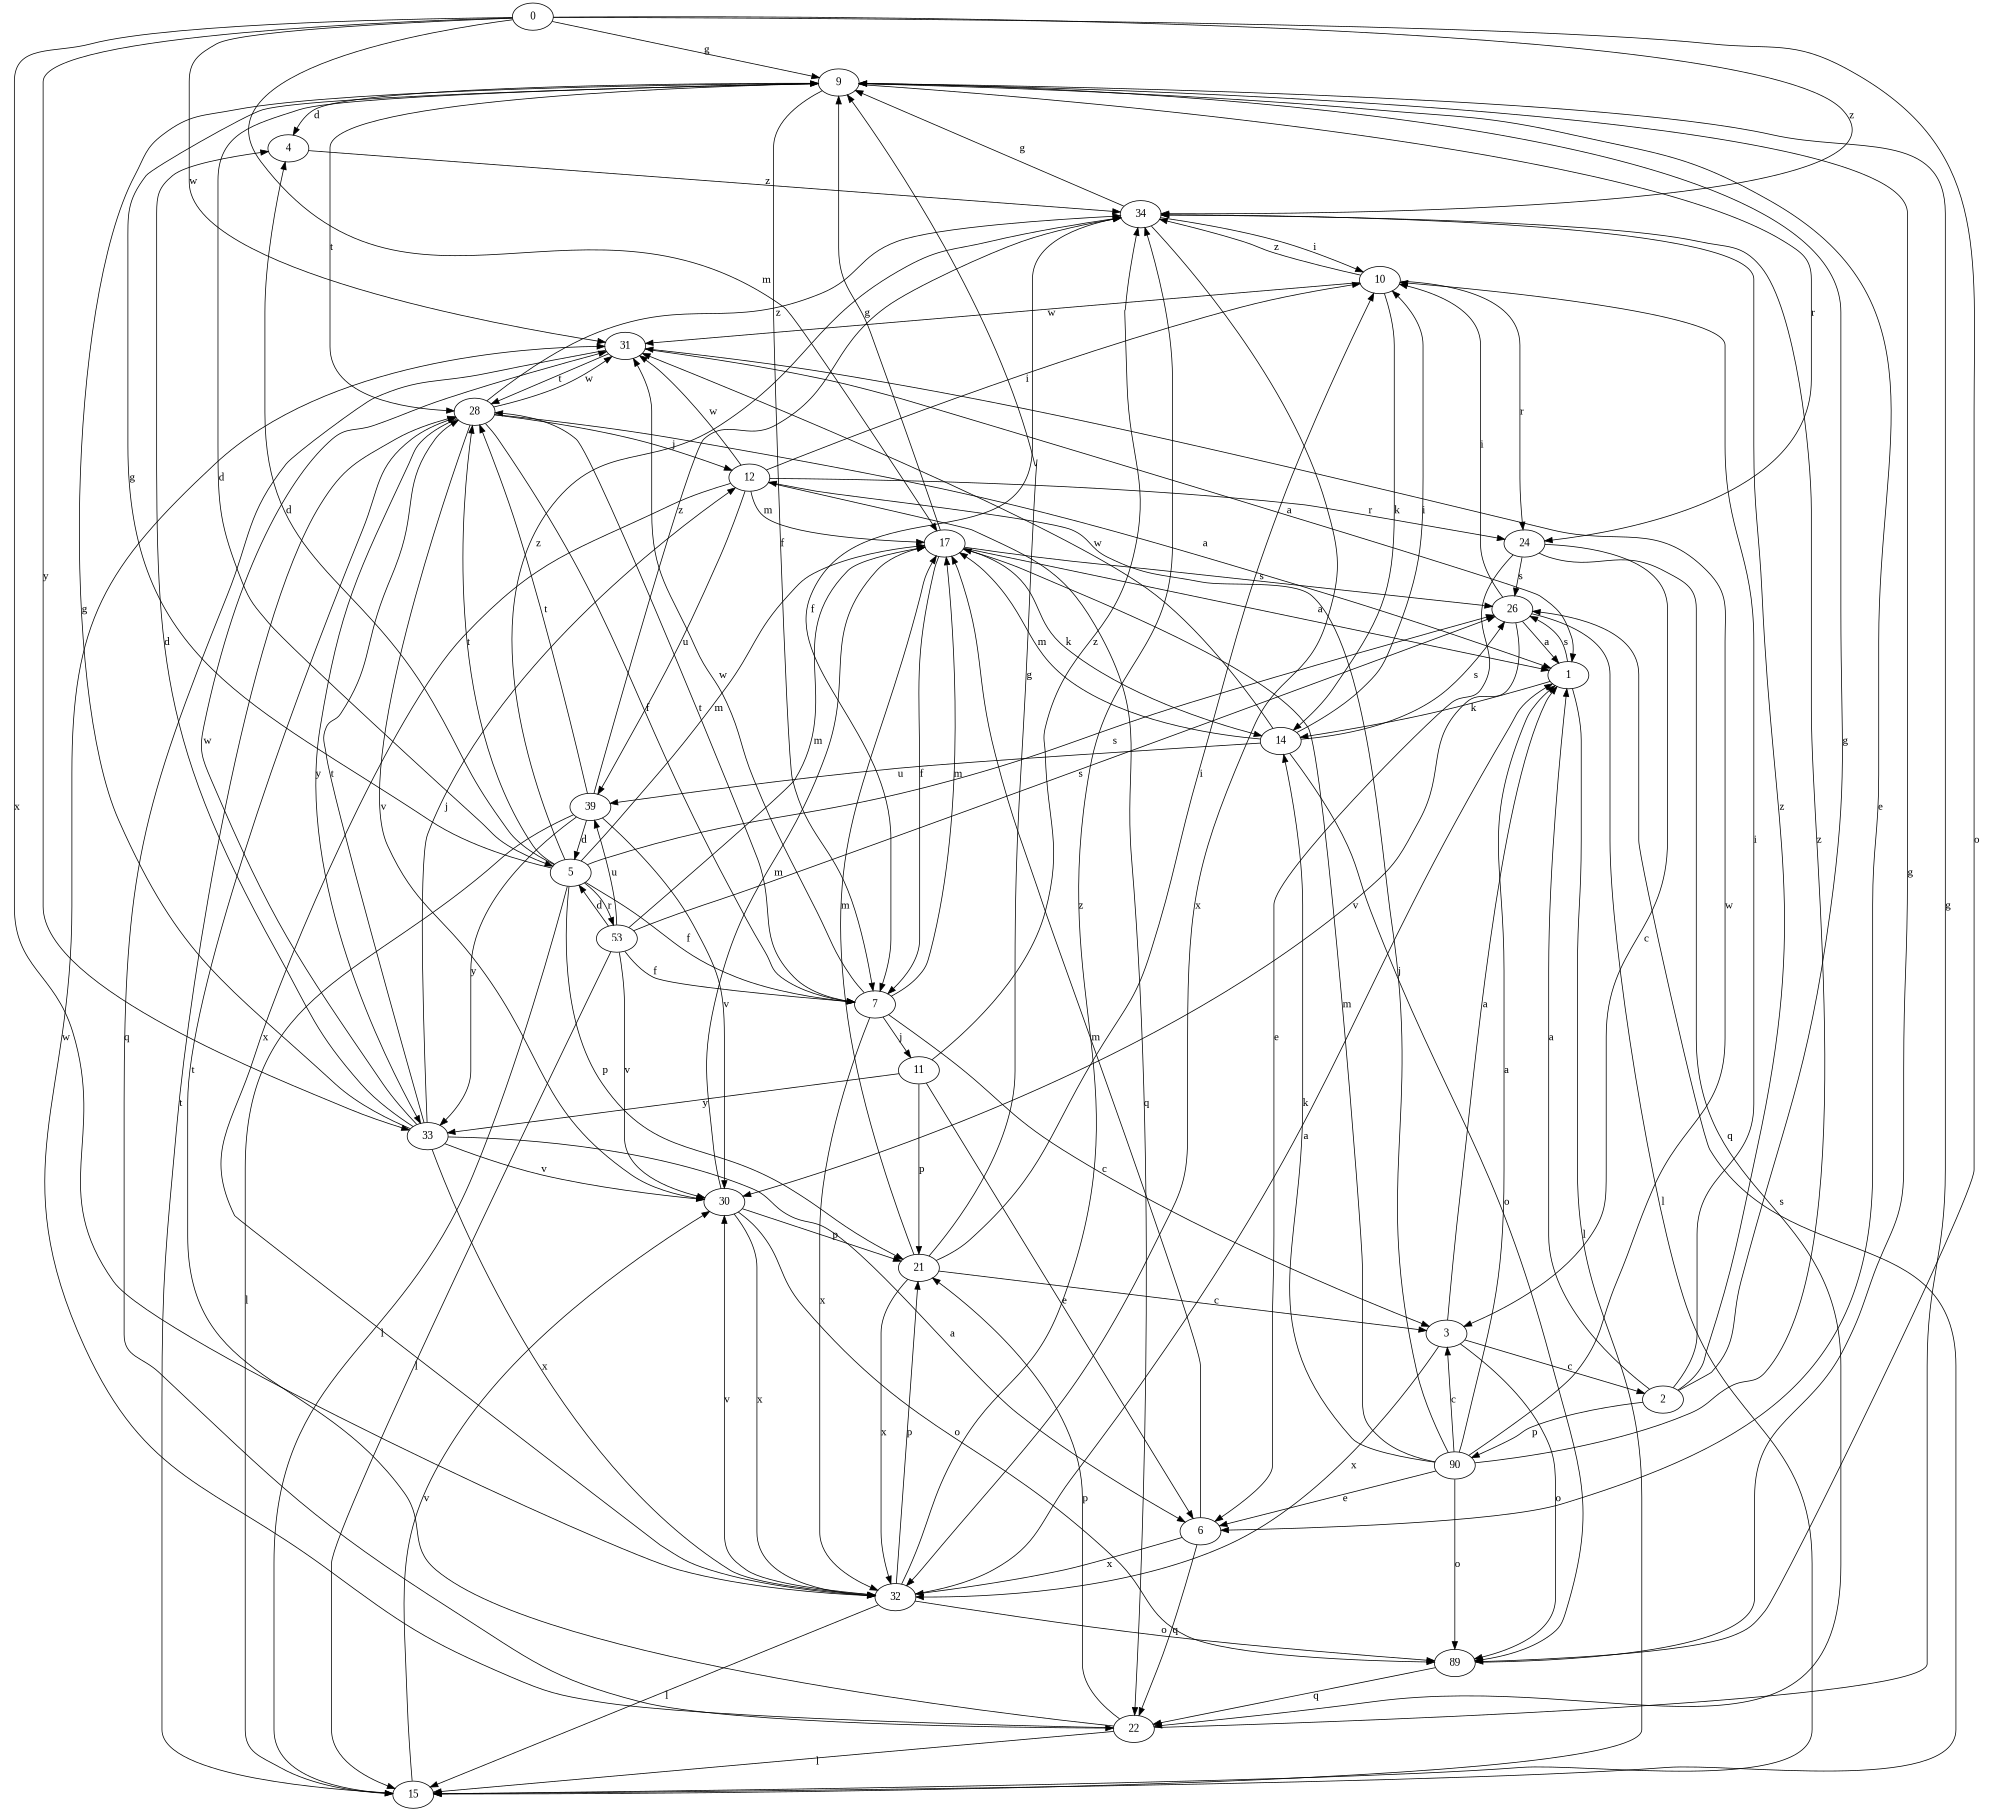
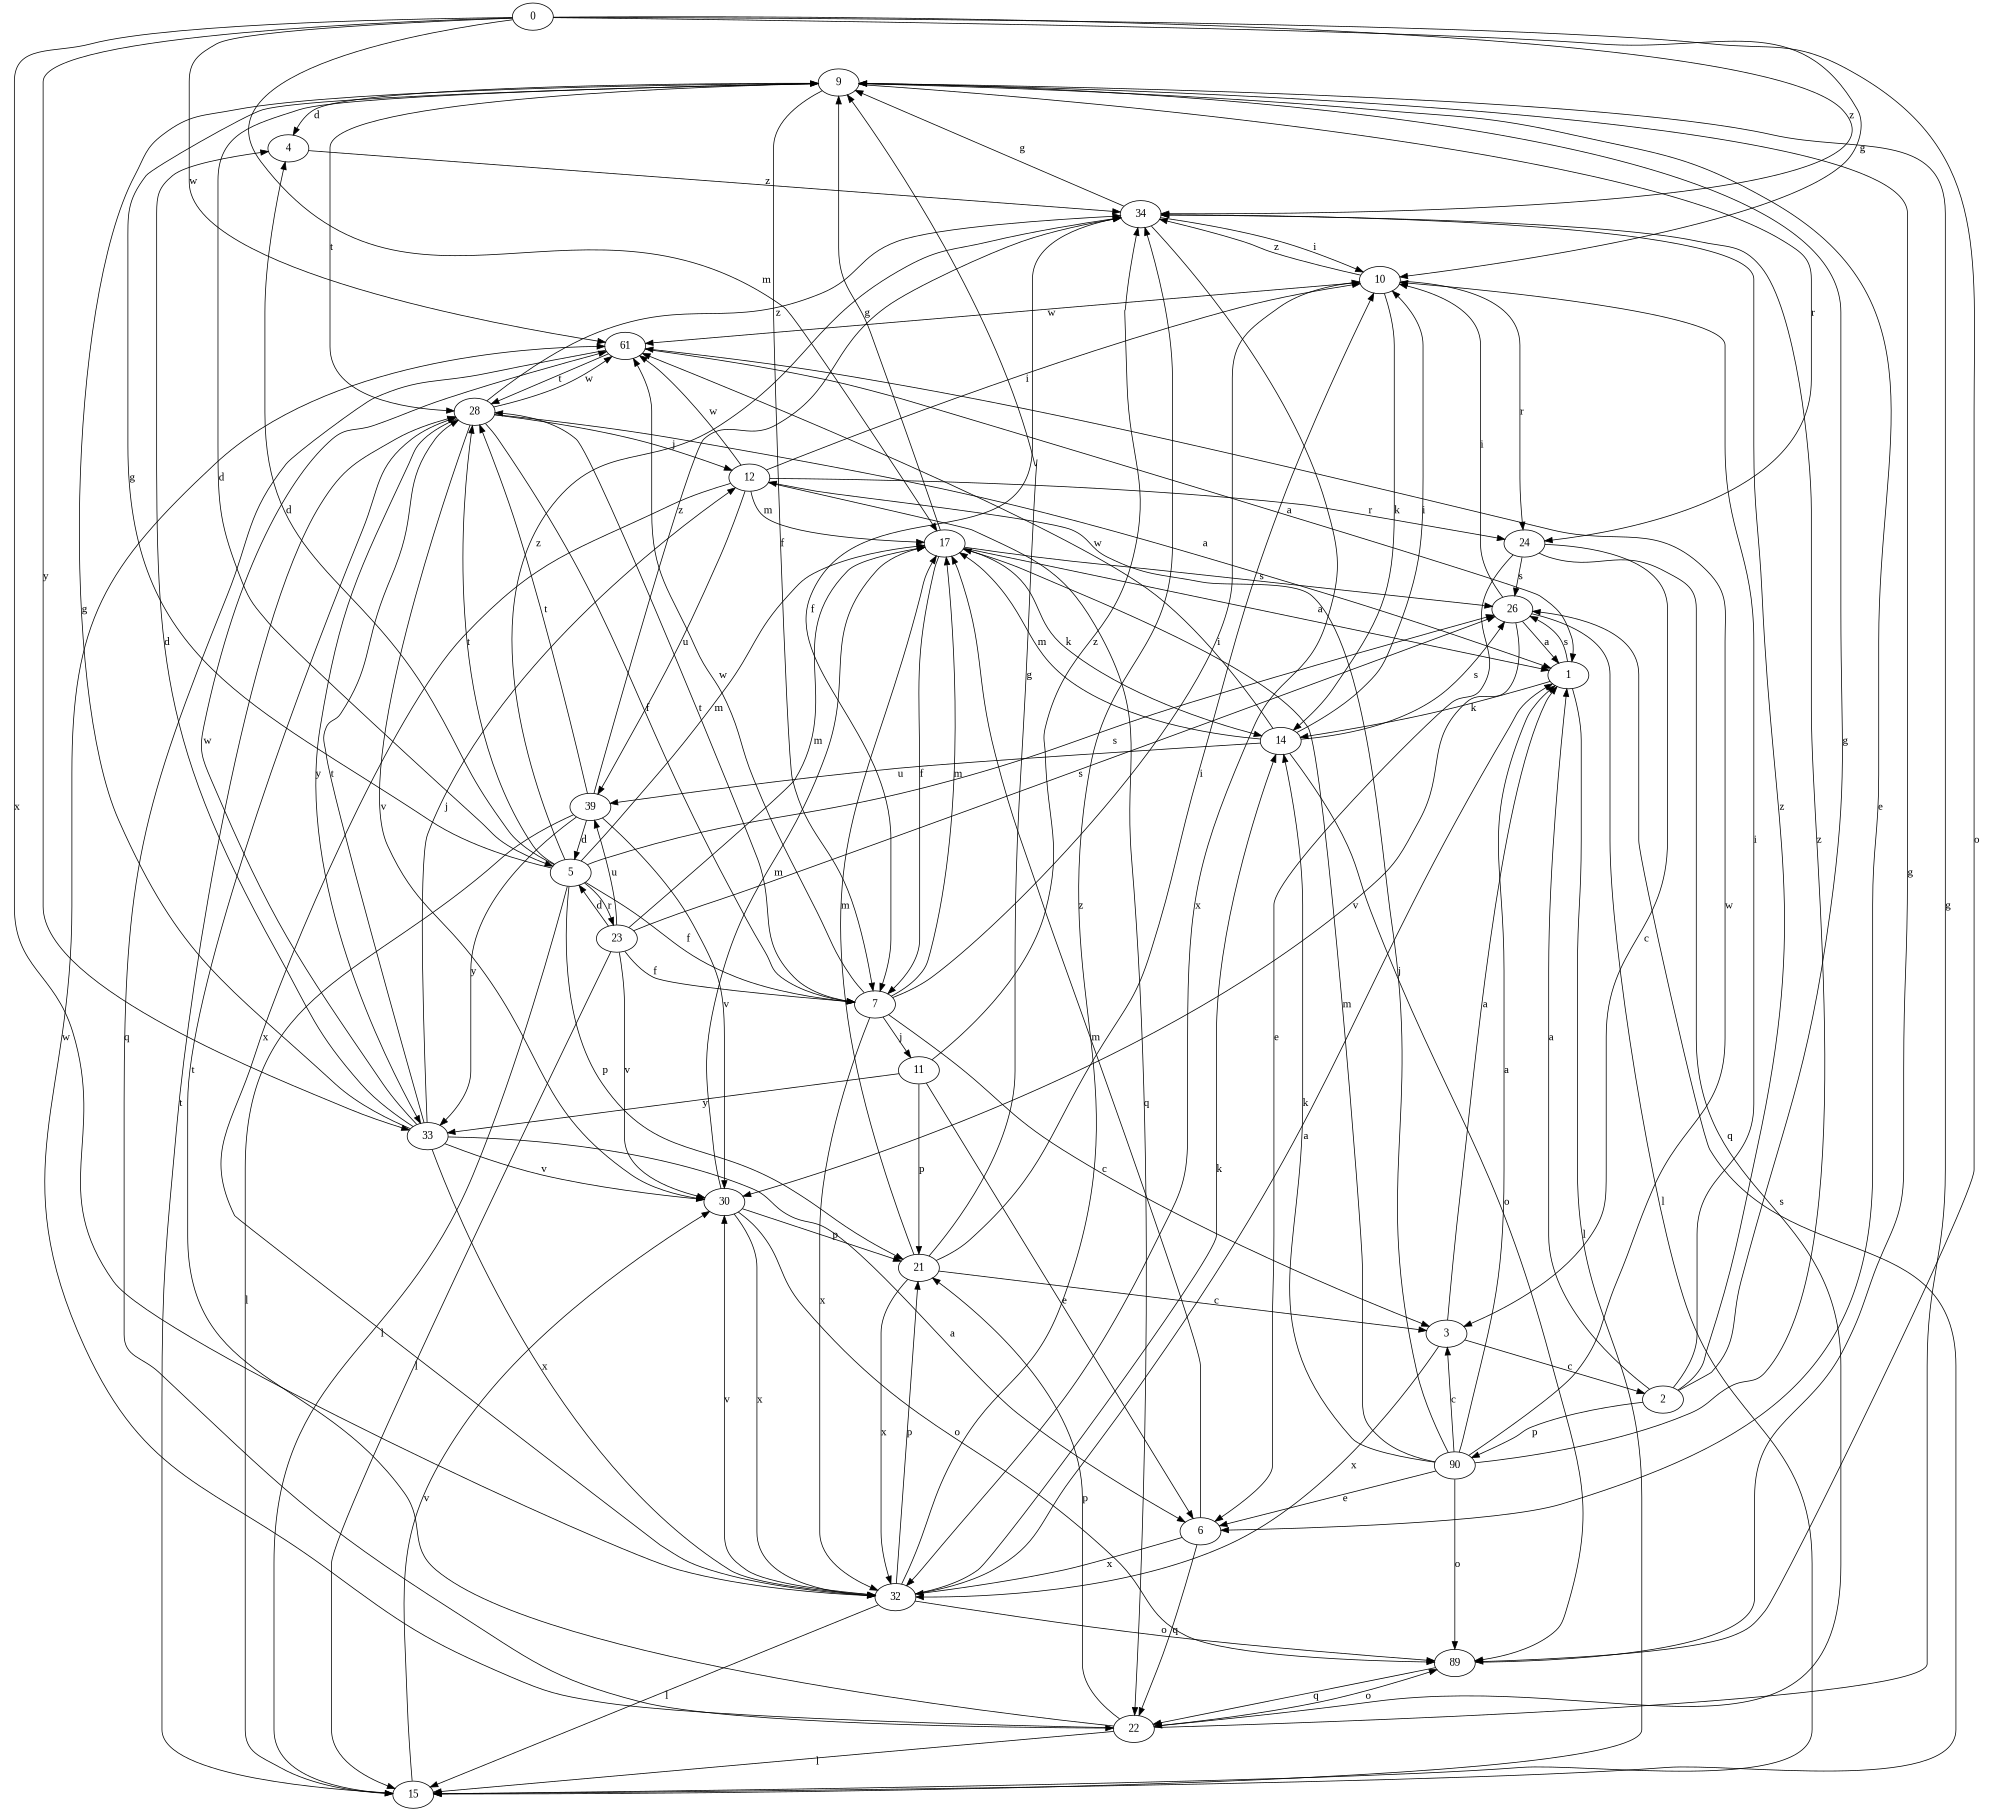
(682, 49) -> (1521, 39)
(625, 346) -> (625, 346)
none -> (1203, 665)
(617, 939) -> (617, 939)
none -> (1207, 1256)
(1556, 1494) -> (1300, 1706)
